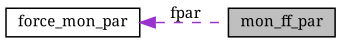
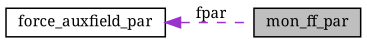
(73, 23) -> (86, 23)
